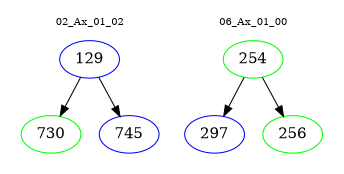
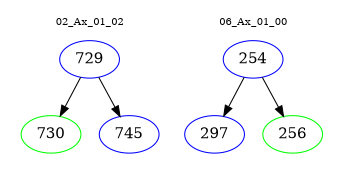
(90, 59) -> (90, 59)
(253, 59) -> (253, 59)
